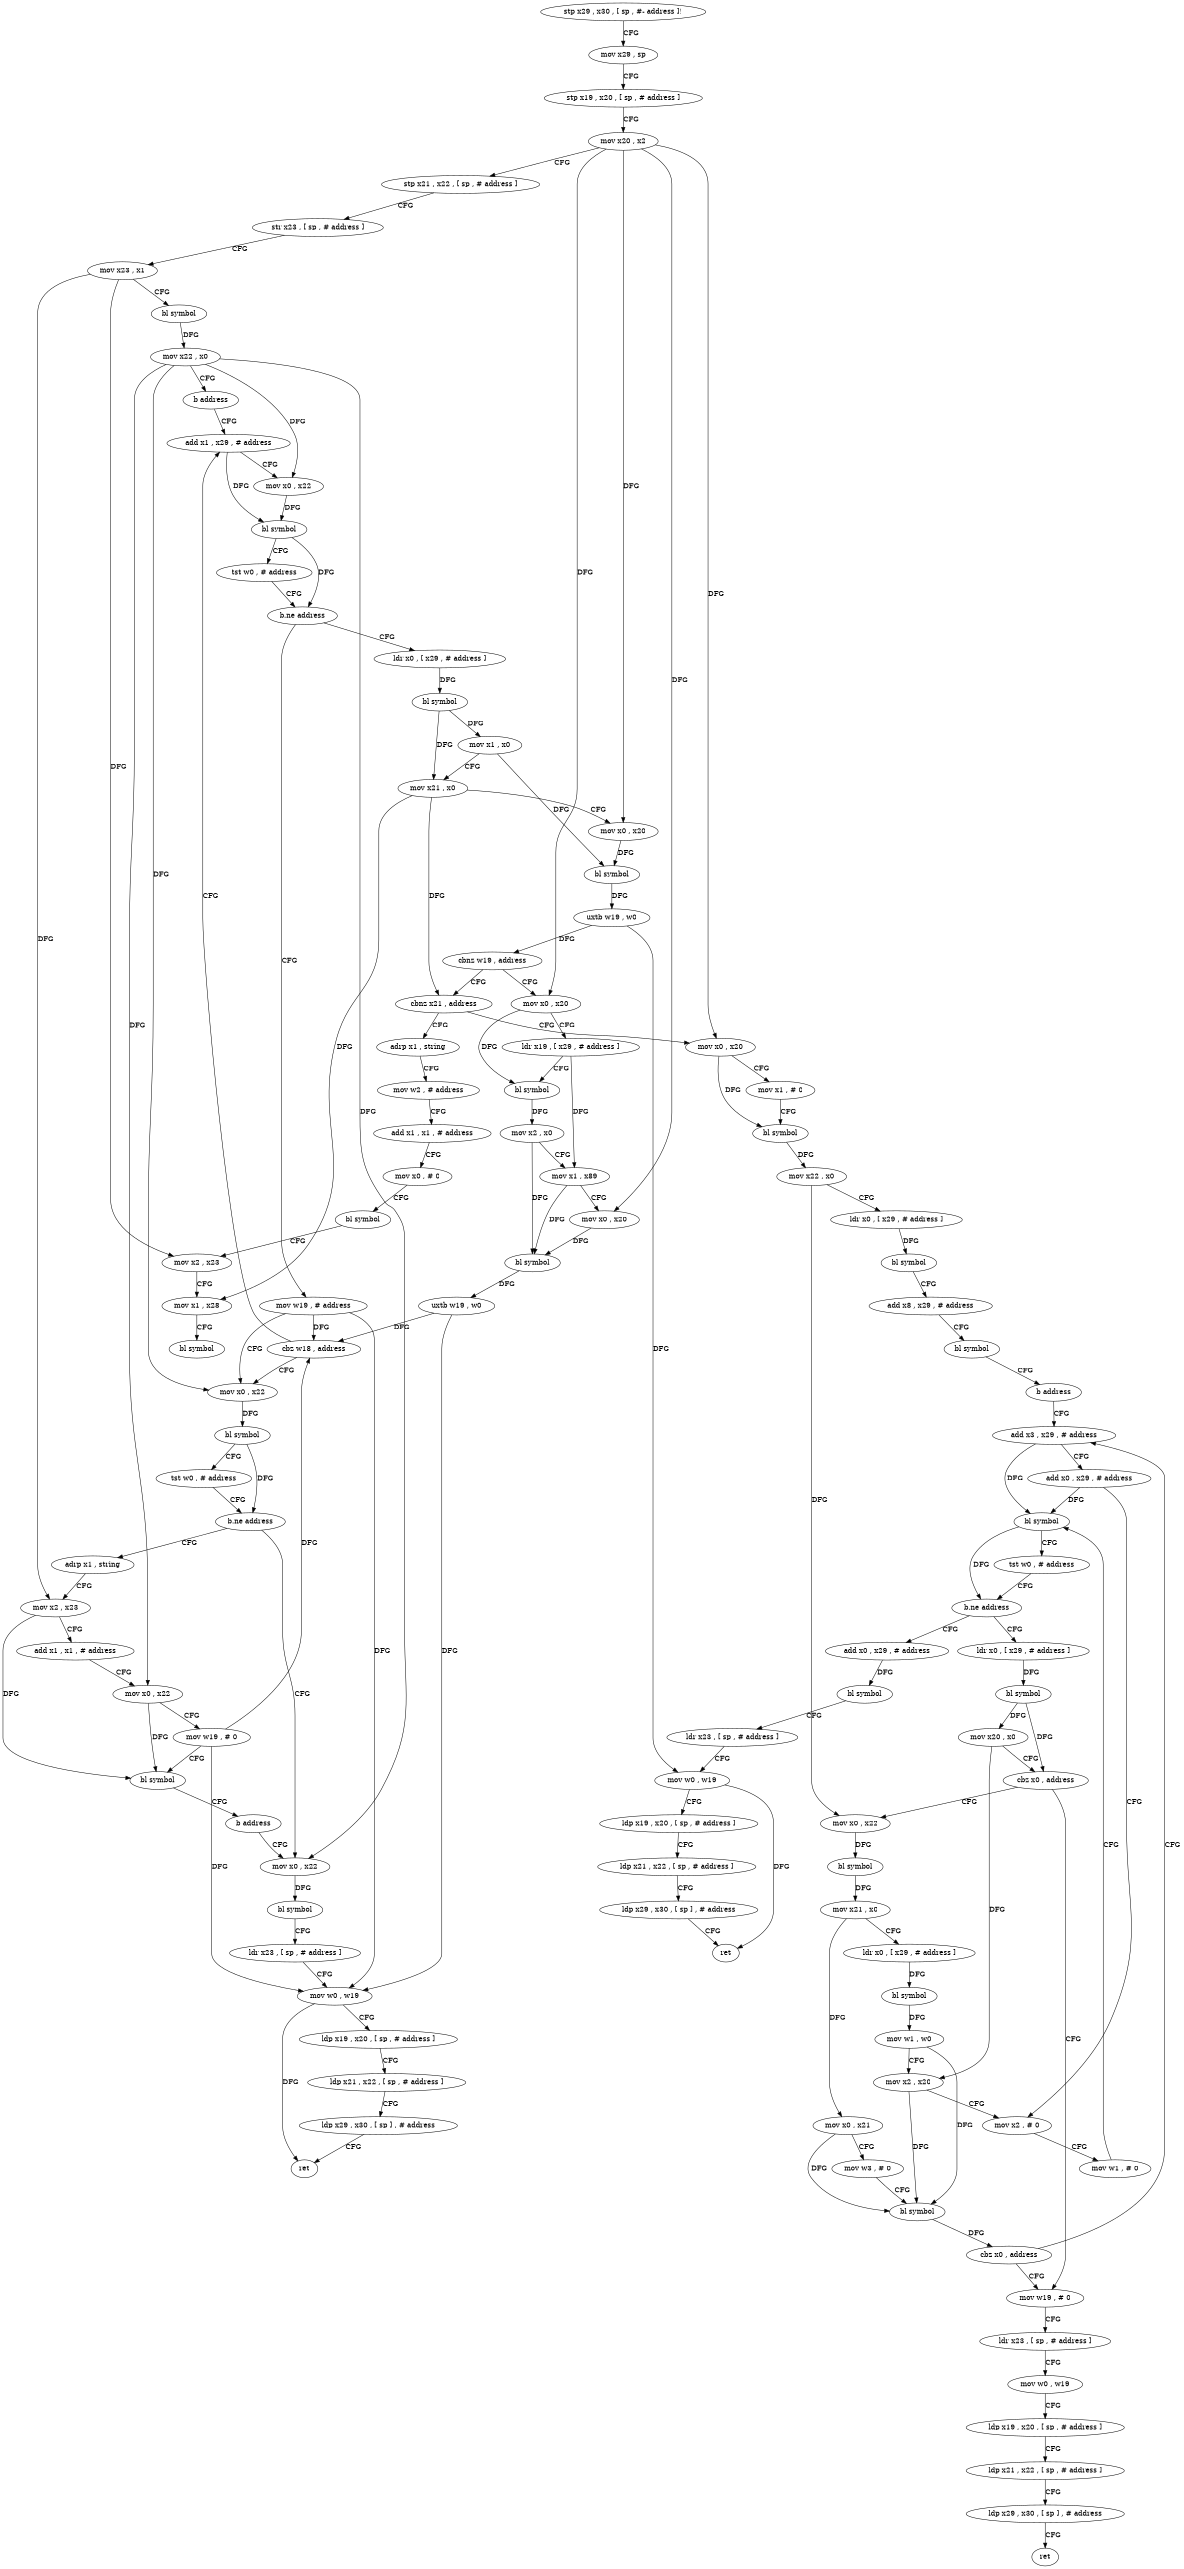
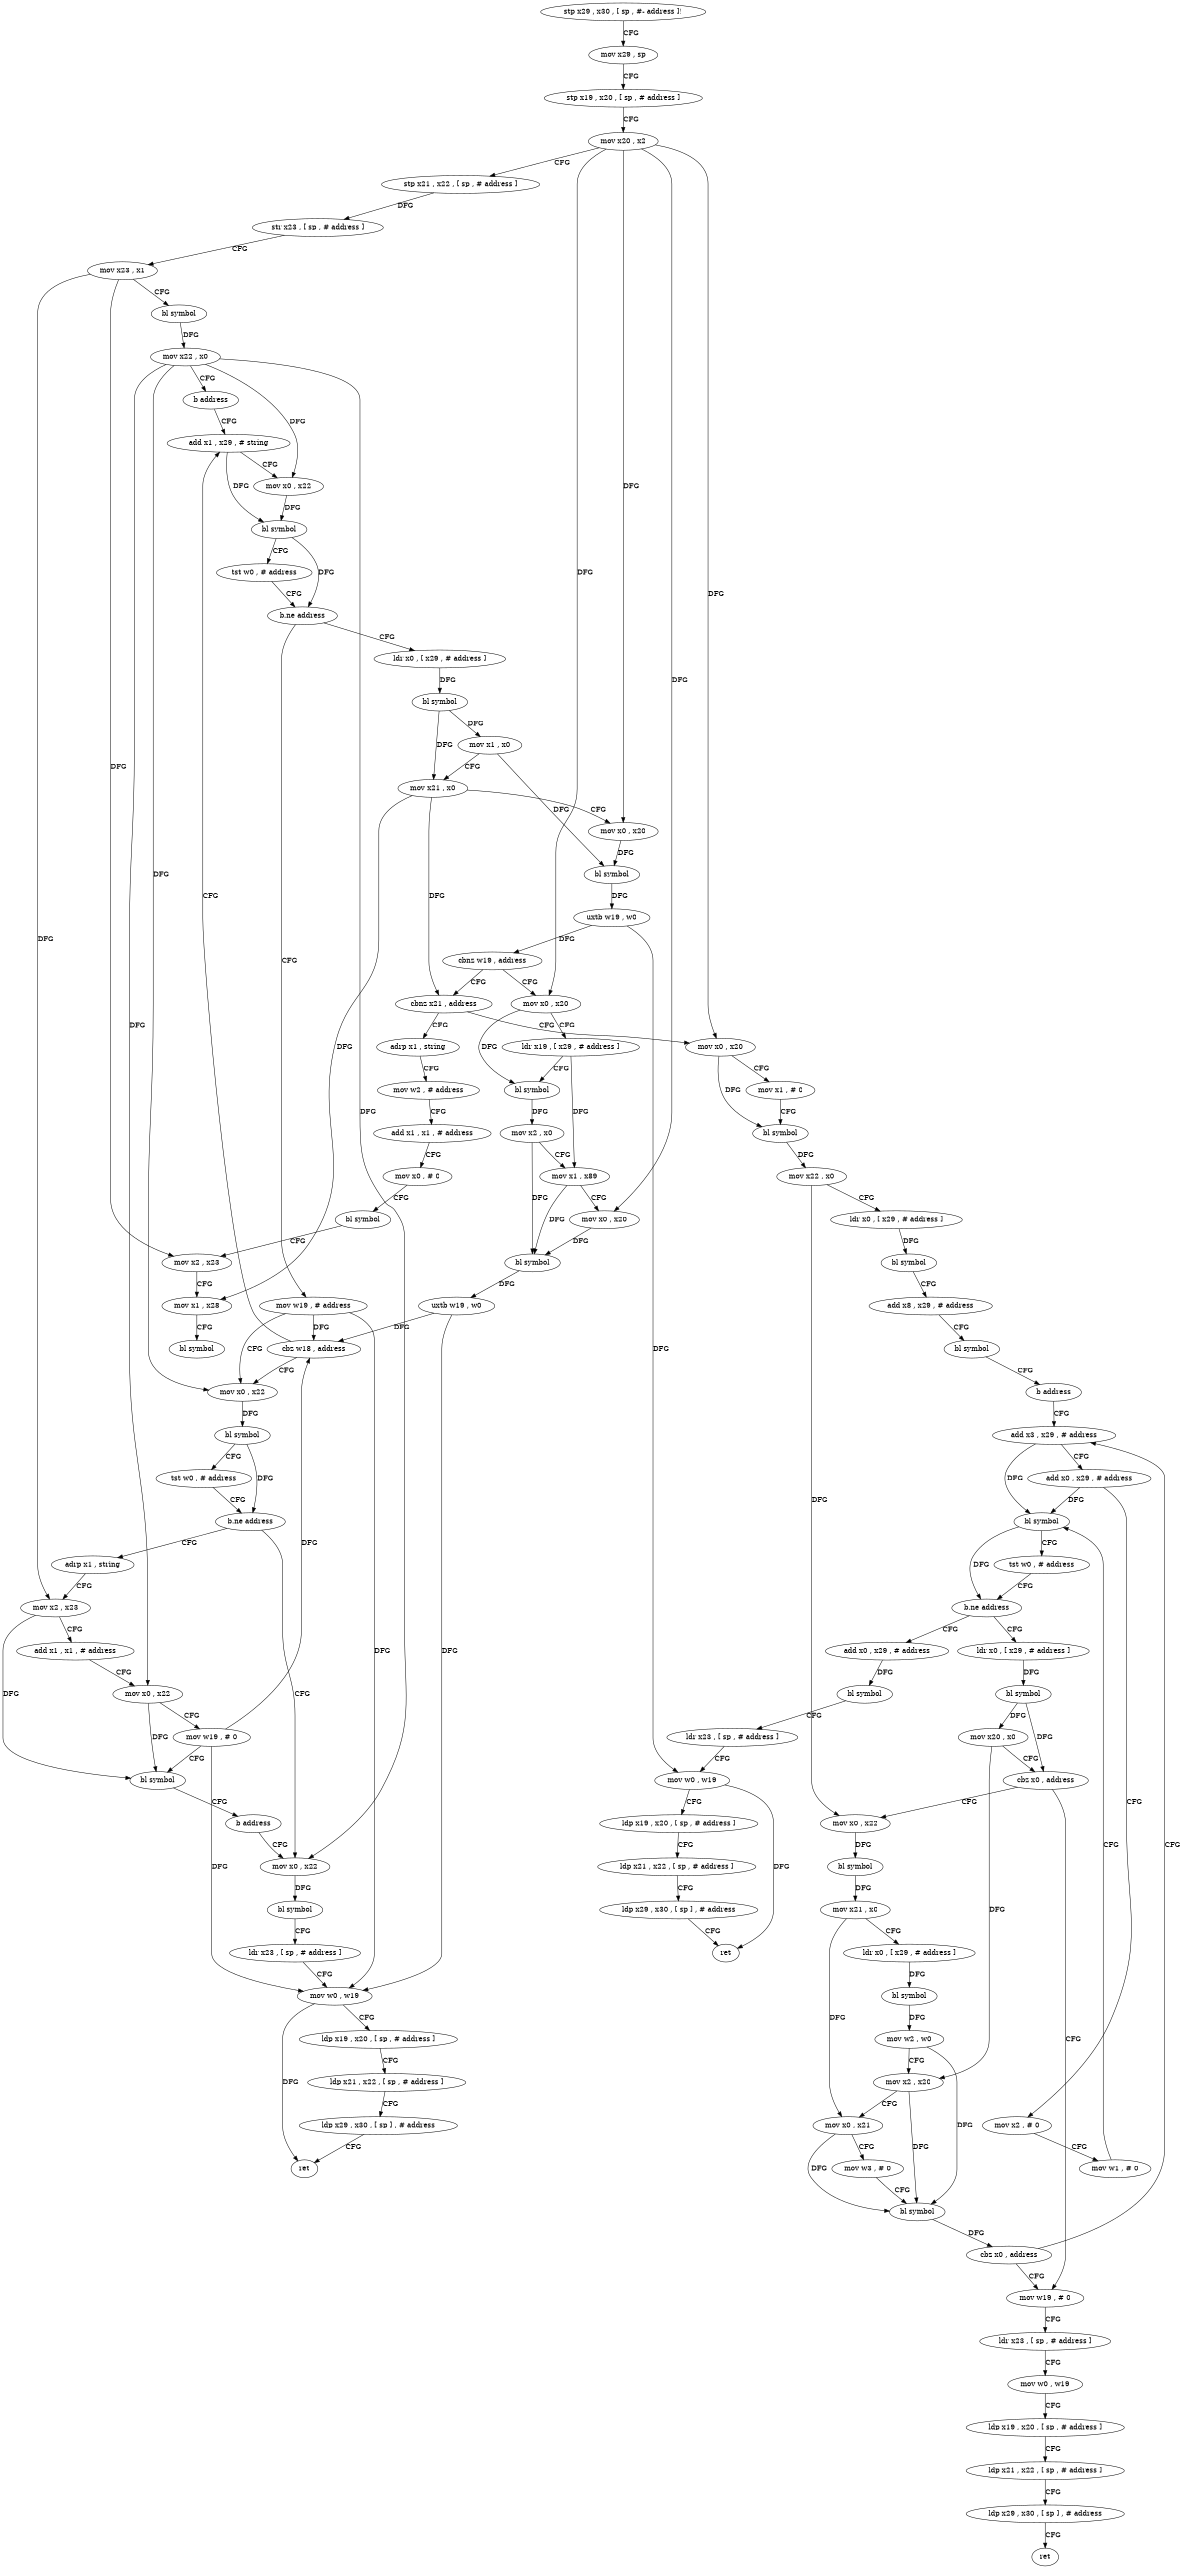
(406, 206) -> (406, 206)
(229, 443) -> (229, 443)
(909, 2039) -> (909, 2039)
(960, 2103) -> (880, 2103)
